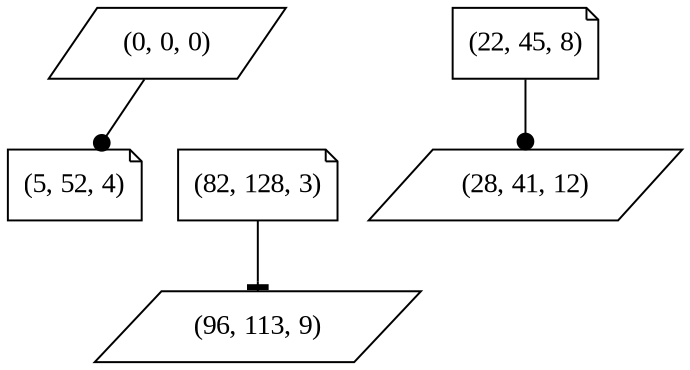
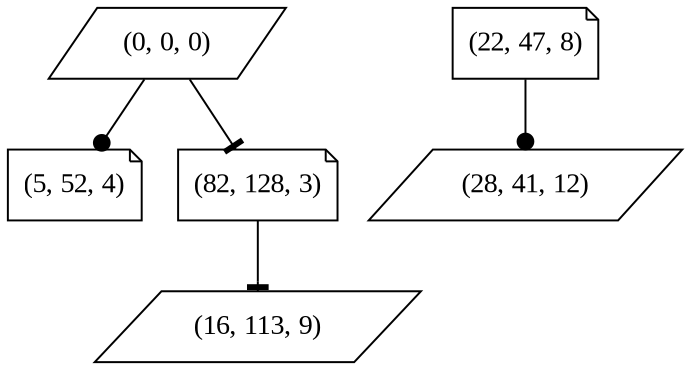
(525, 43) -> (525, 43)
none -> (210, 110)
(258, 327) -> (258, 327)
